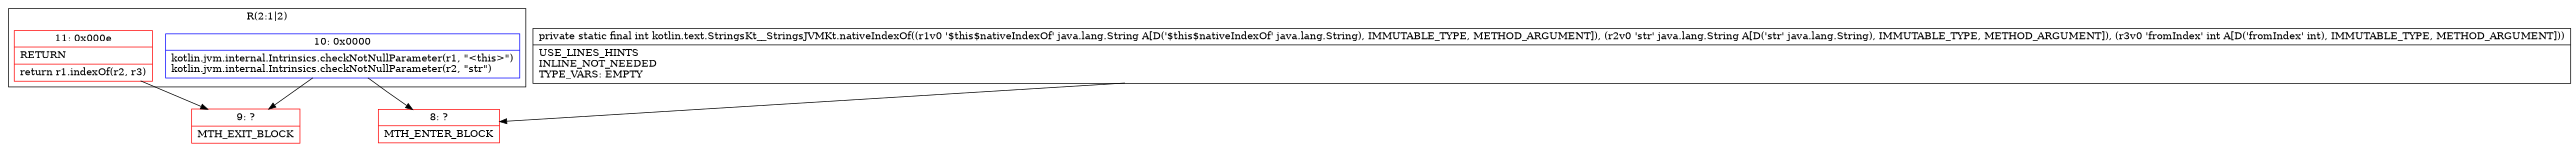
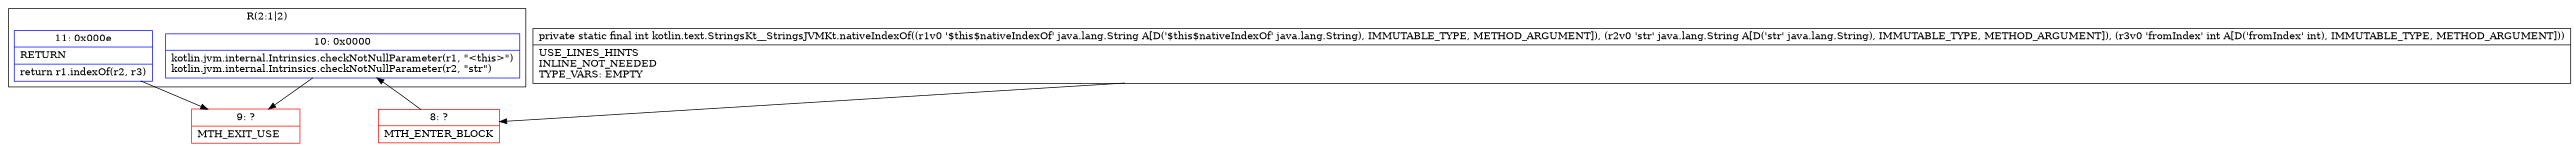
(83, 56) -> (83, 56)
(387, 92) -> (402, 96)
(246, 134) -> (239, 134)
